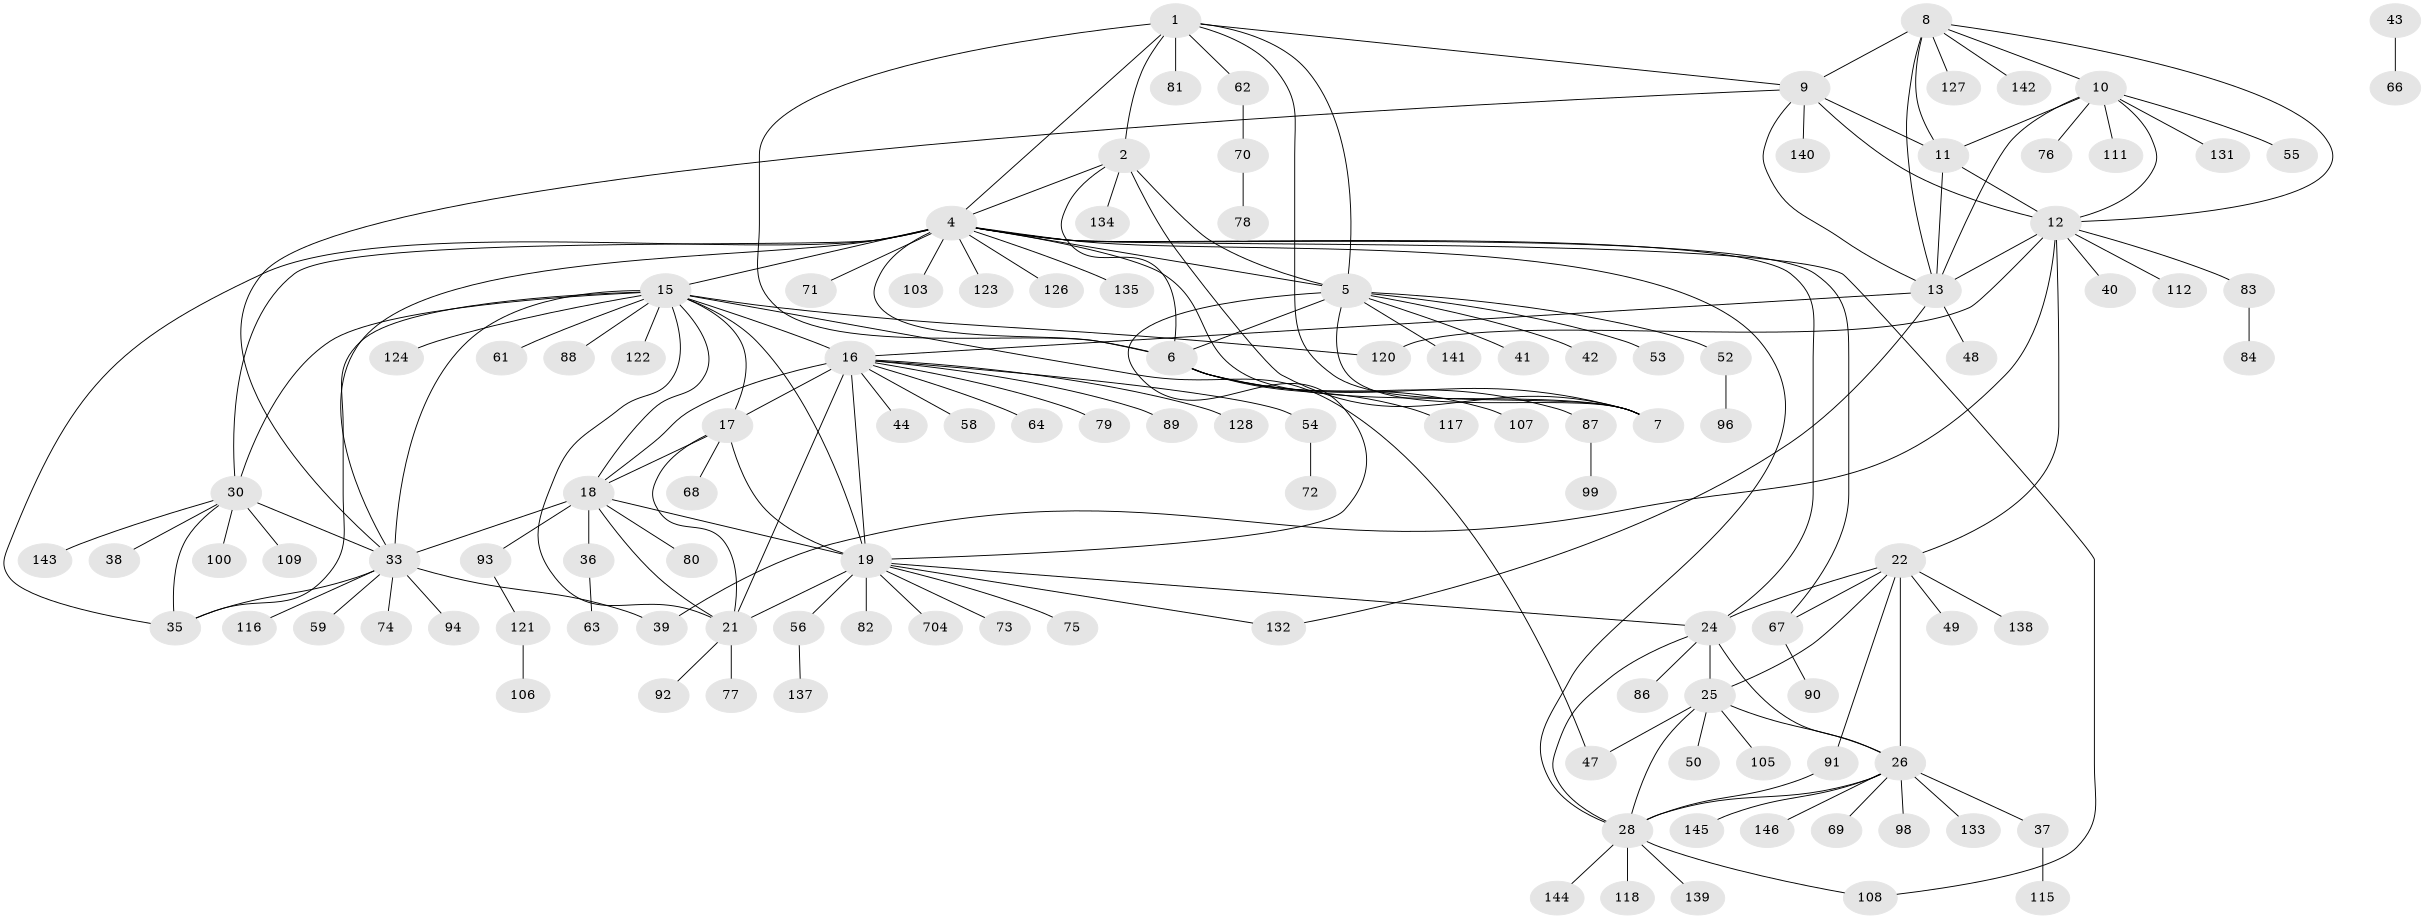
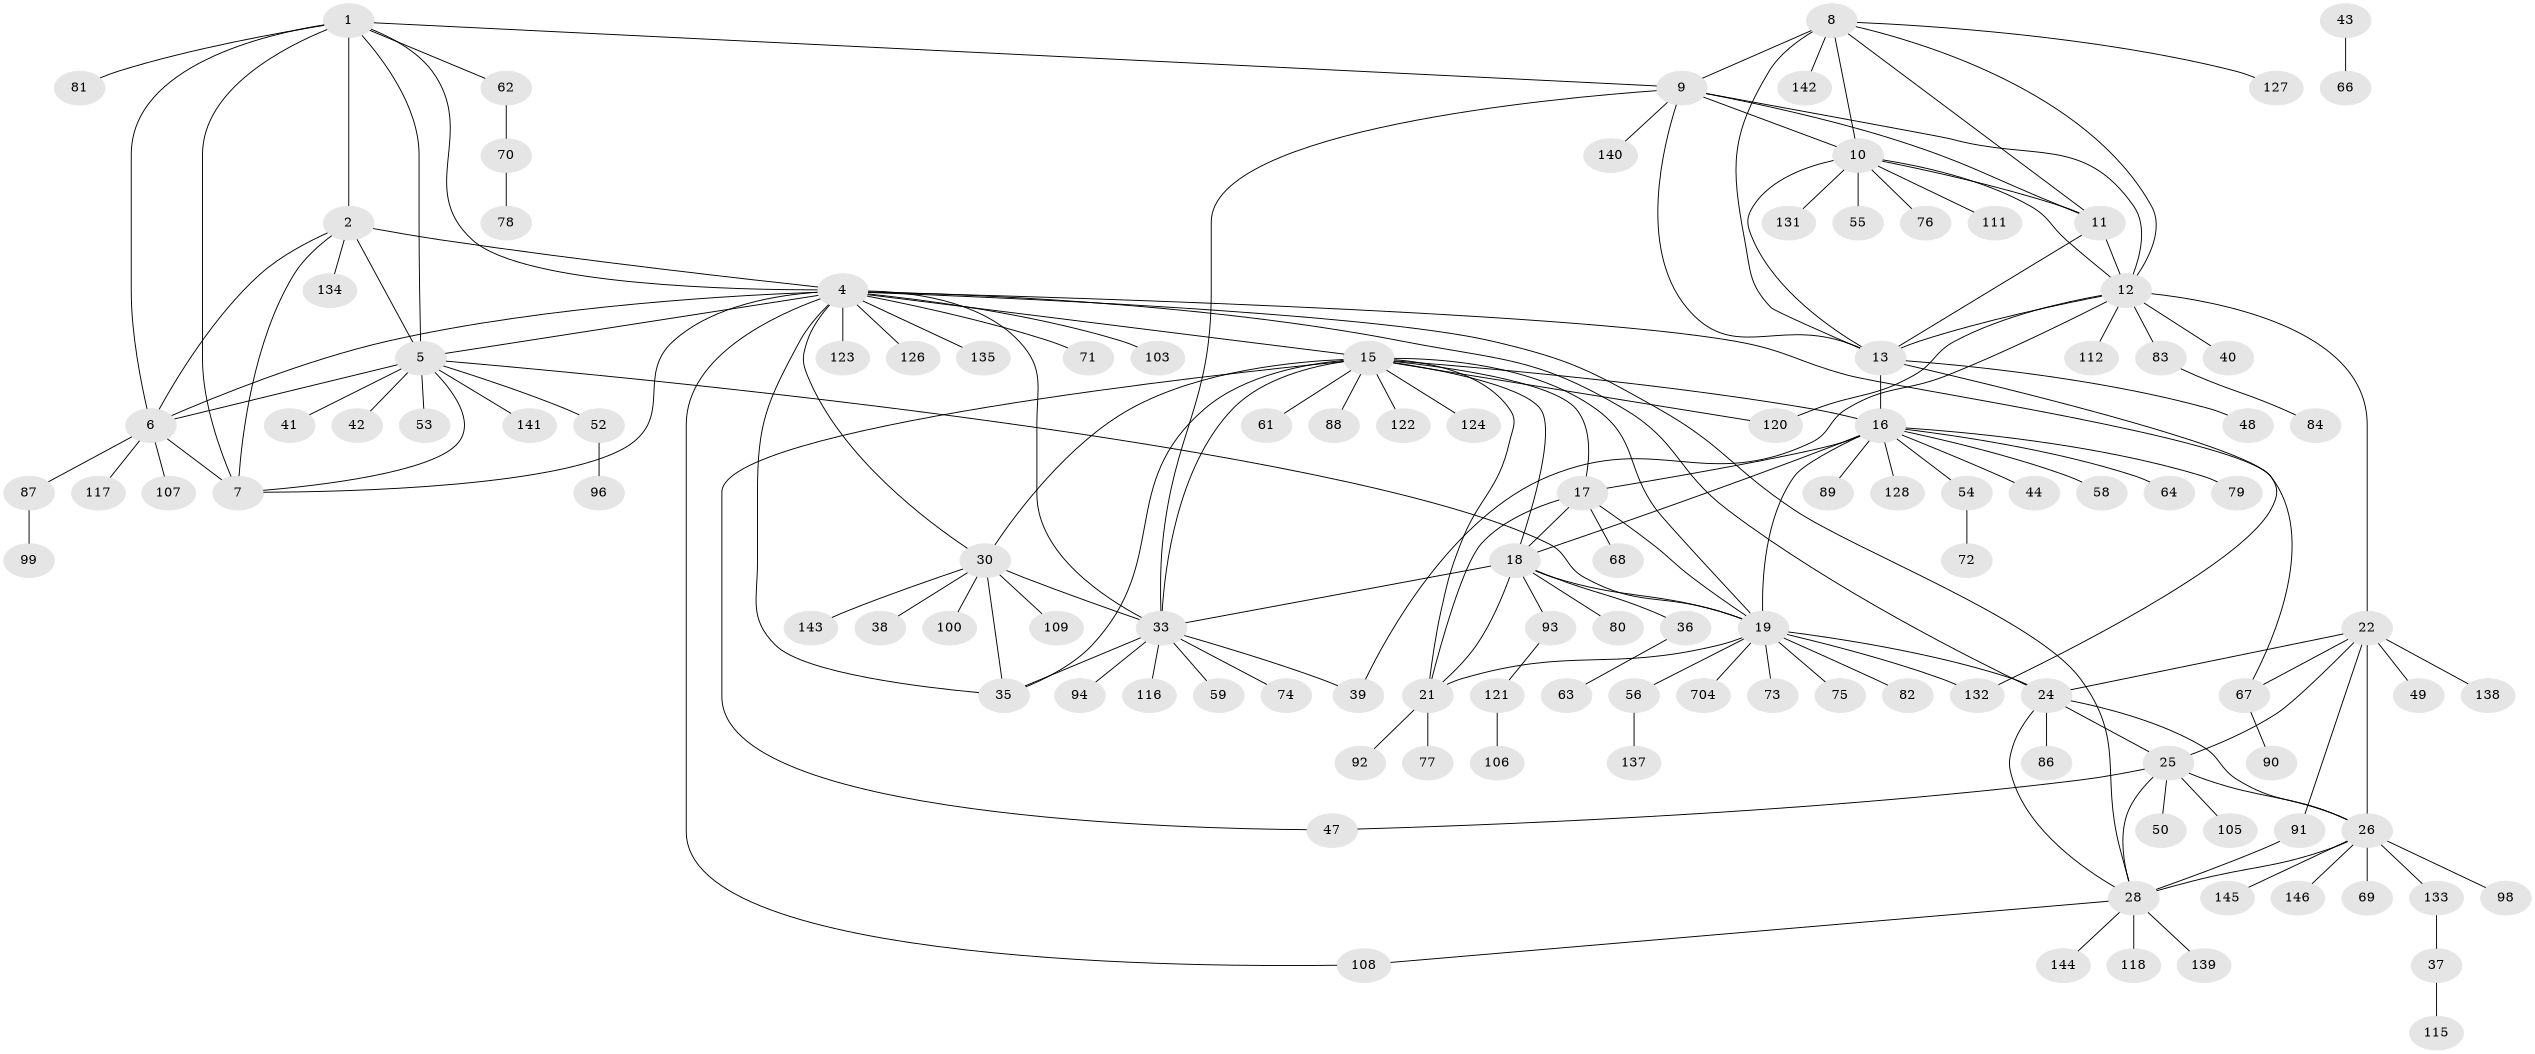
none -> (1770, 122)
(791, 493) -> none
(1972, 797) -> (2437, 932)
